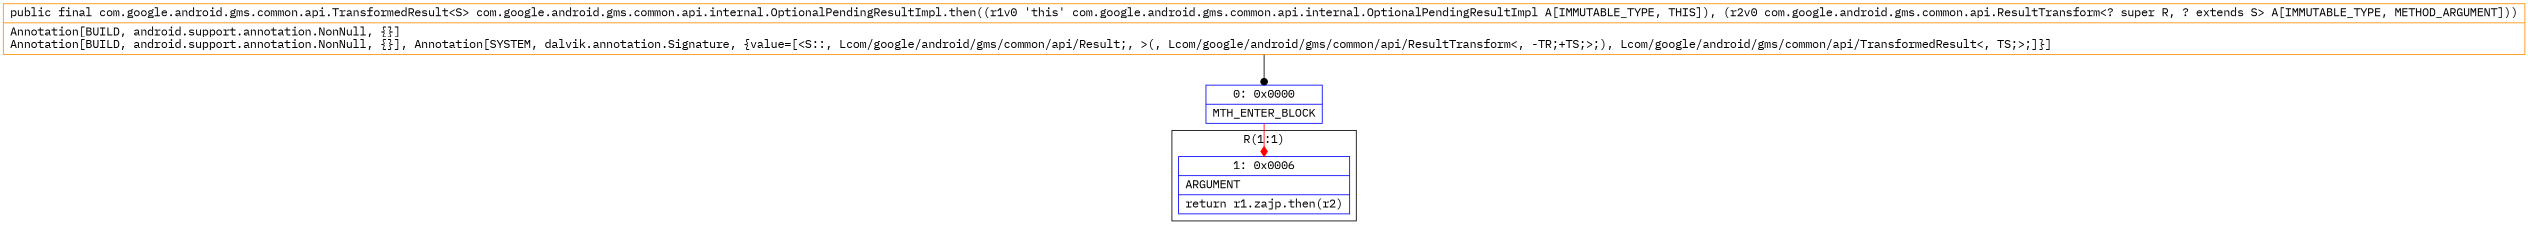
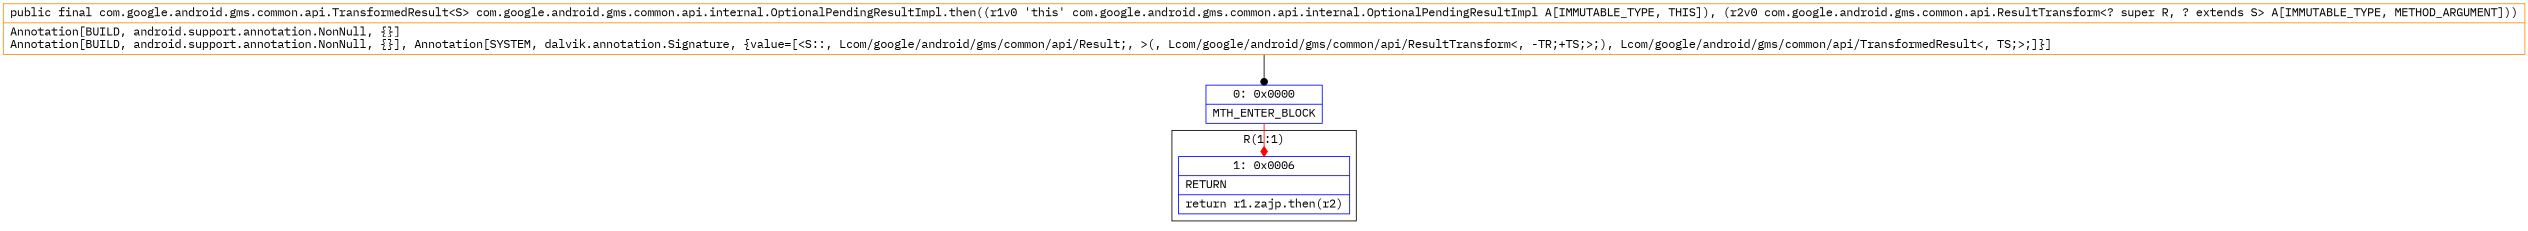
(1213, 185) -> (1206, 185)
